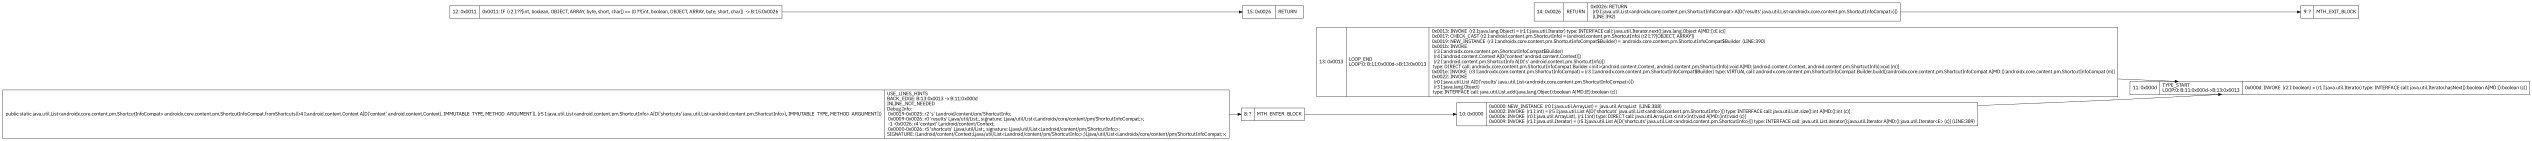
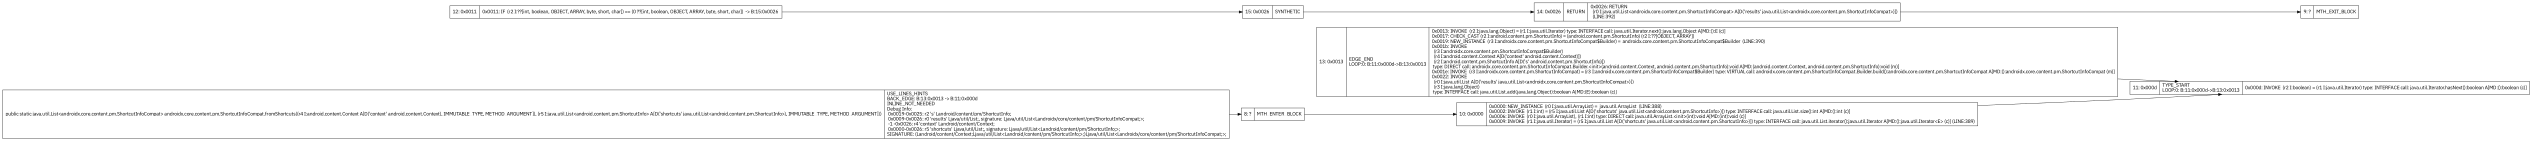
(1288, 12) -> (1288, 12)
none -> (1417, 12)
(1361, 59) -> (1361, 59)
